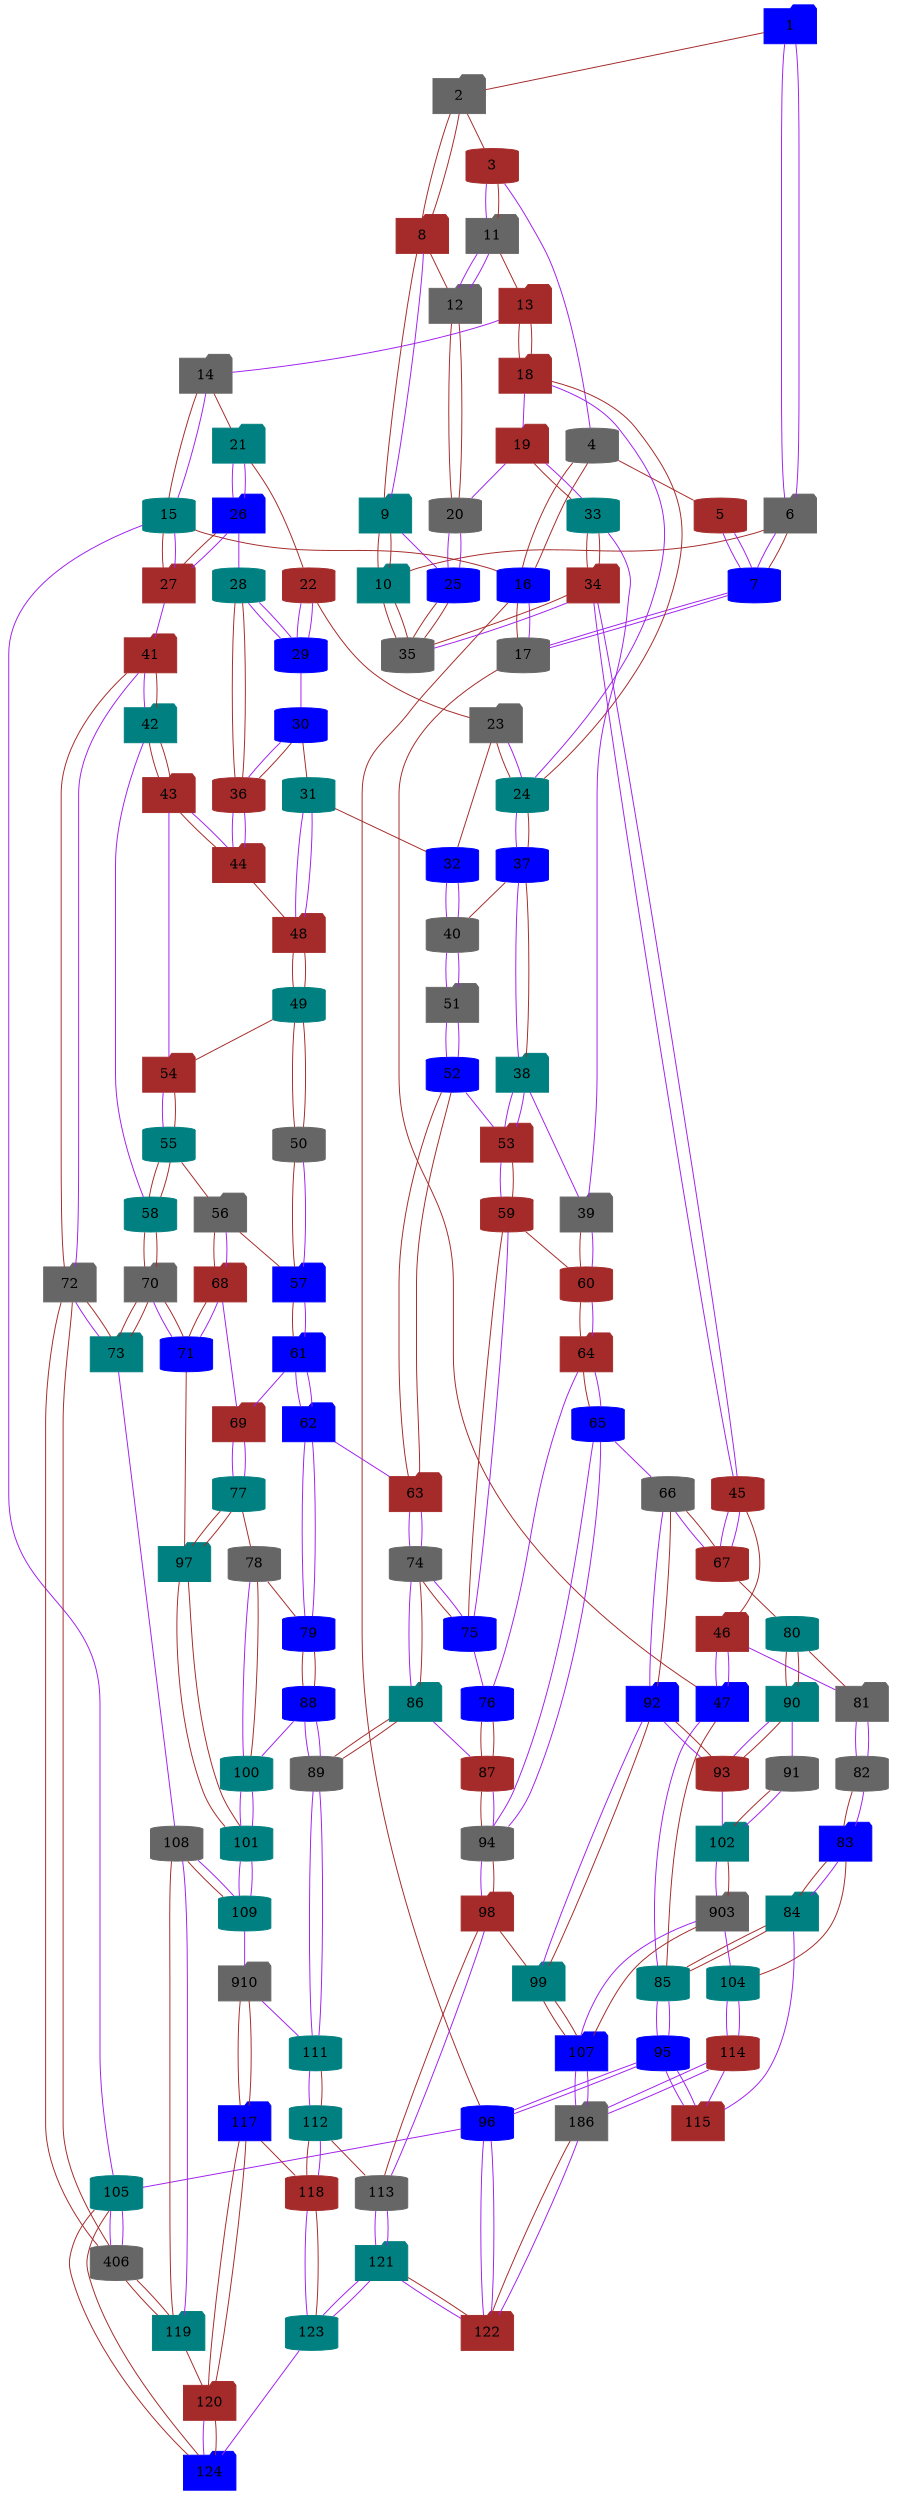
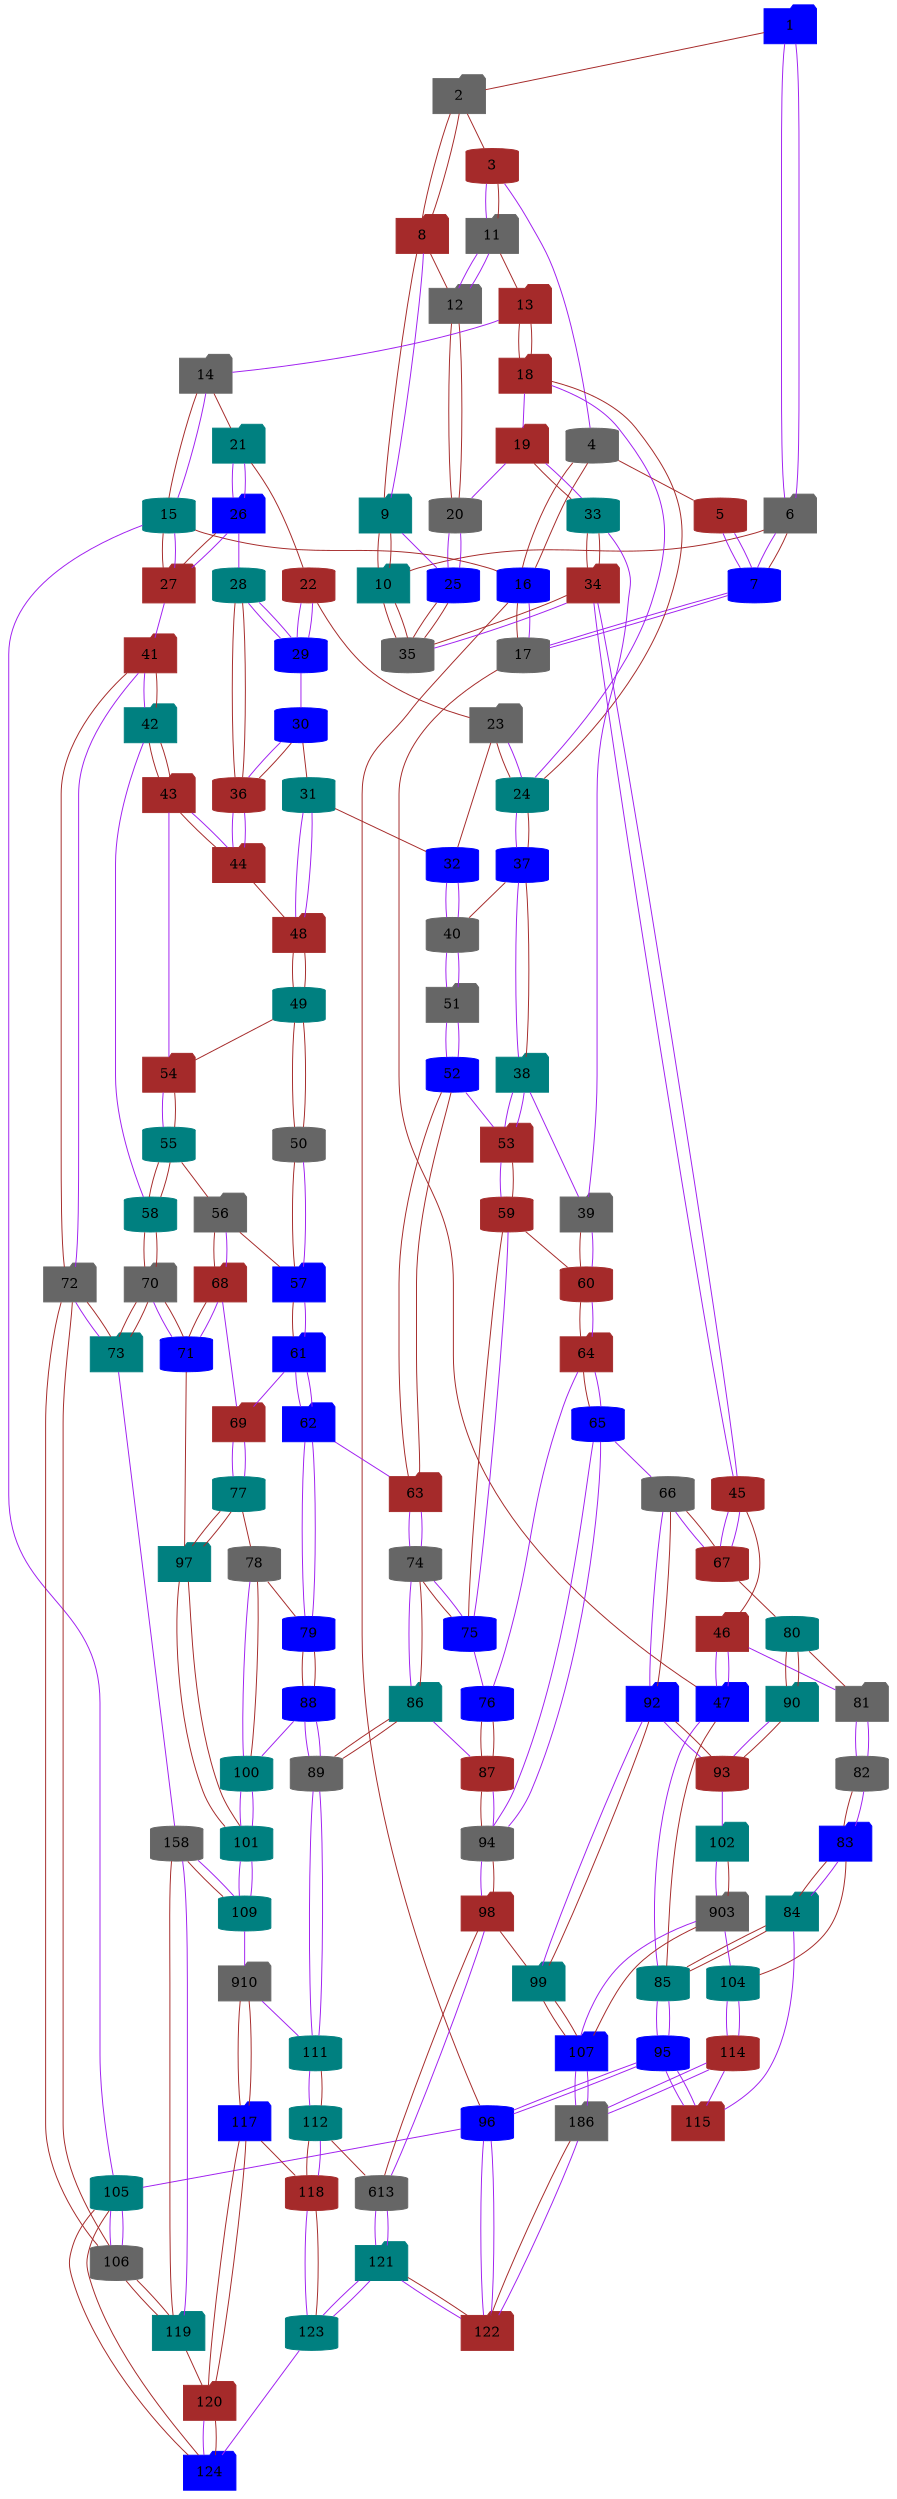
(792, 1774) -> none
(177, 1844) -> (177, 1844)
(382, 2193) -> (382, 2193)
(117, 2263) -> (117, 2263)
